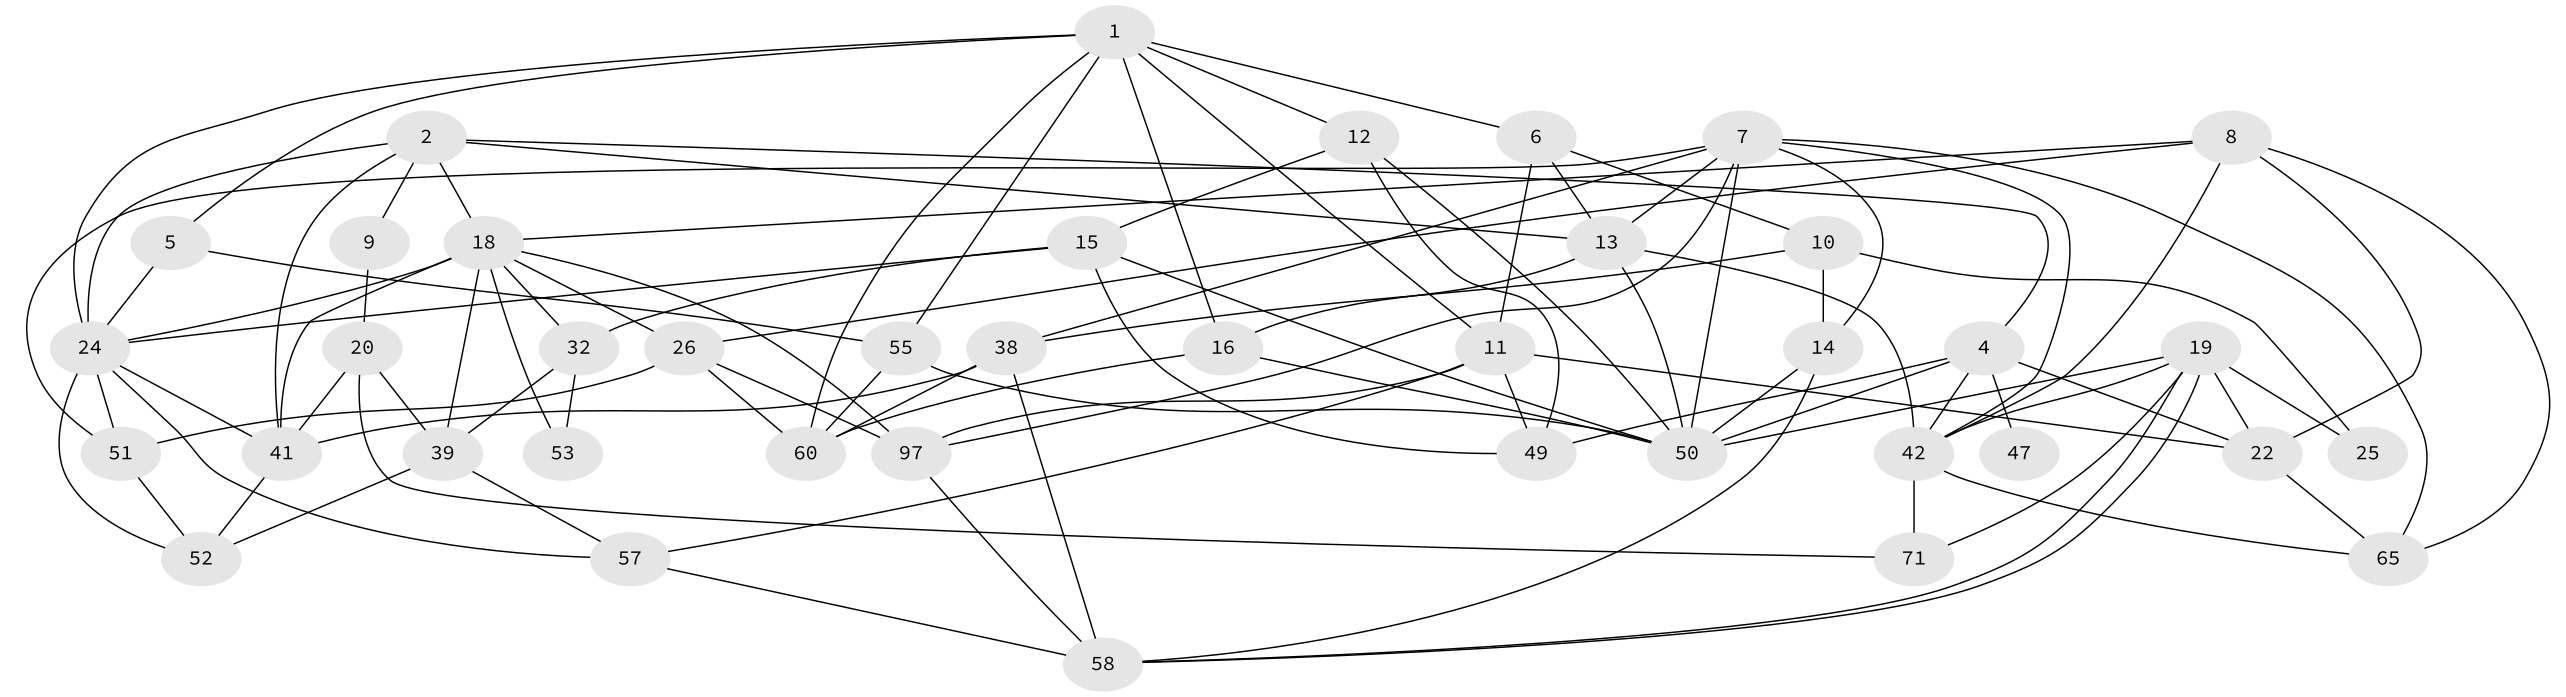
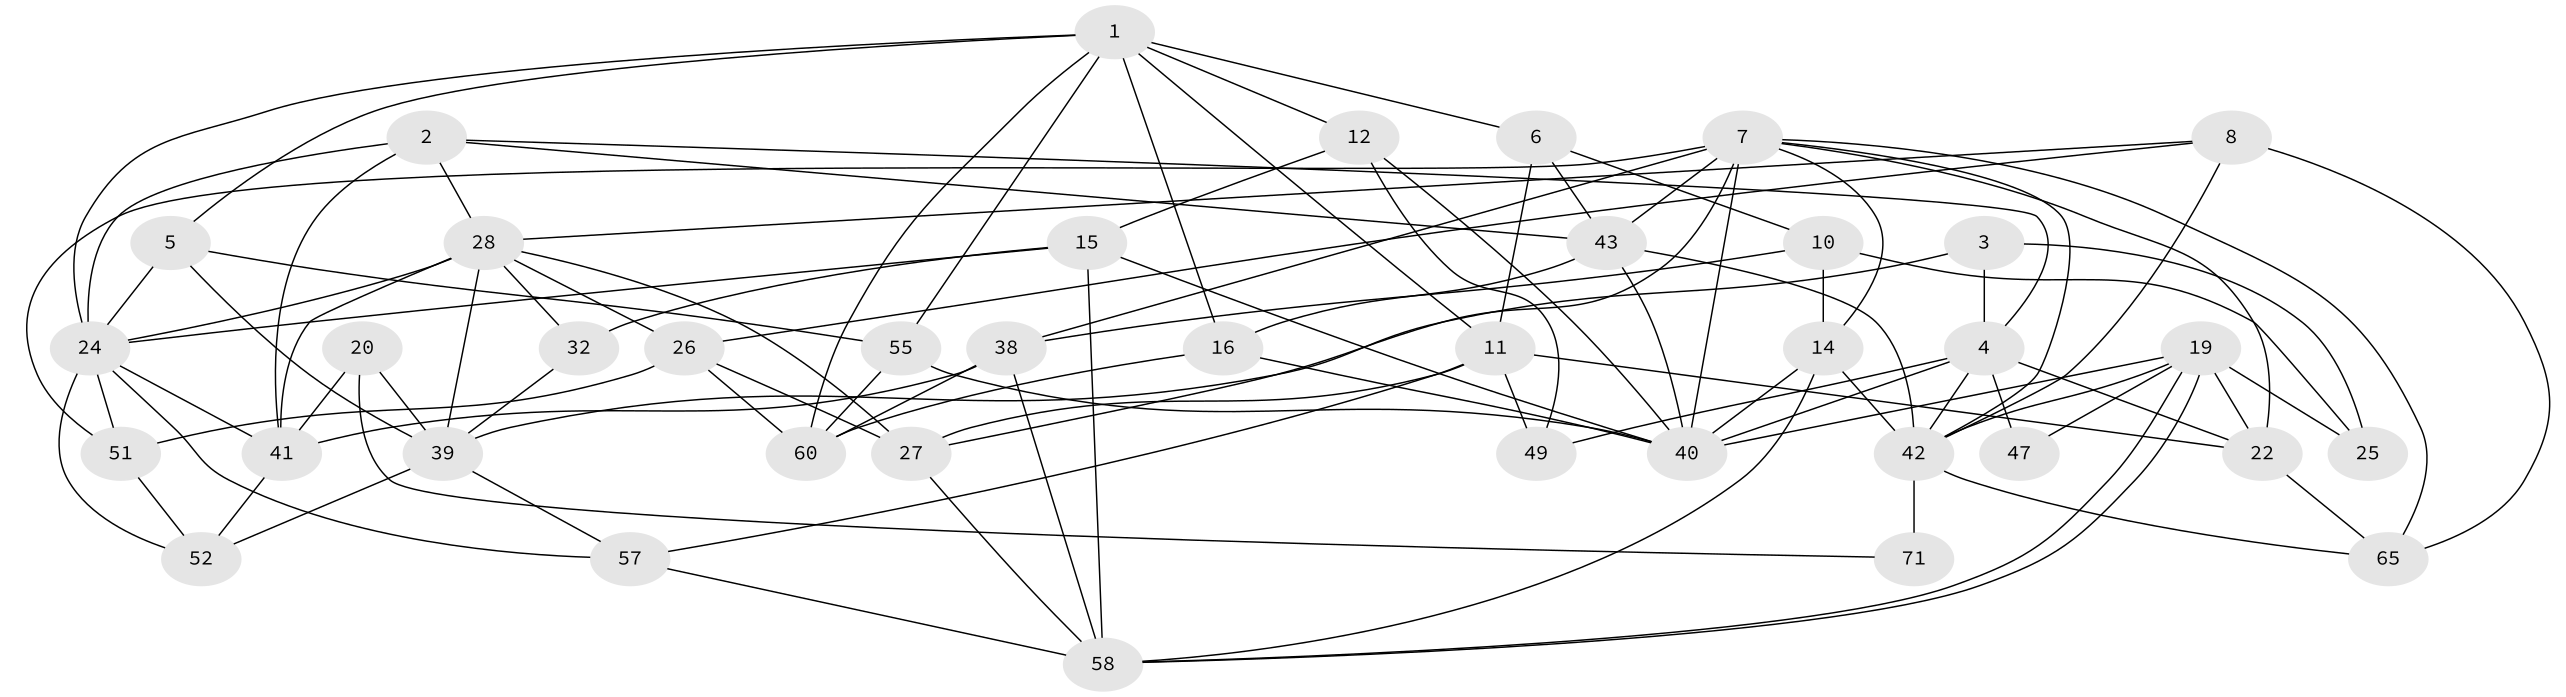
(370, 243) -> none
(484, 243) -> (484, 243)
(1607, 243) -> (1607, 243)
none -> (1984, 243)
(2405, 305) -> (2085, 217)
none -> (299, 366)
none -> (1869, 401)
(1298, 430) -> (1095, 454)
(563, 454) -> none
(911, 454) -> (911, 454)
(1687, 454) -> (1687, 454)
(2078, 476) -> (2104, 405)
